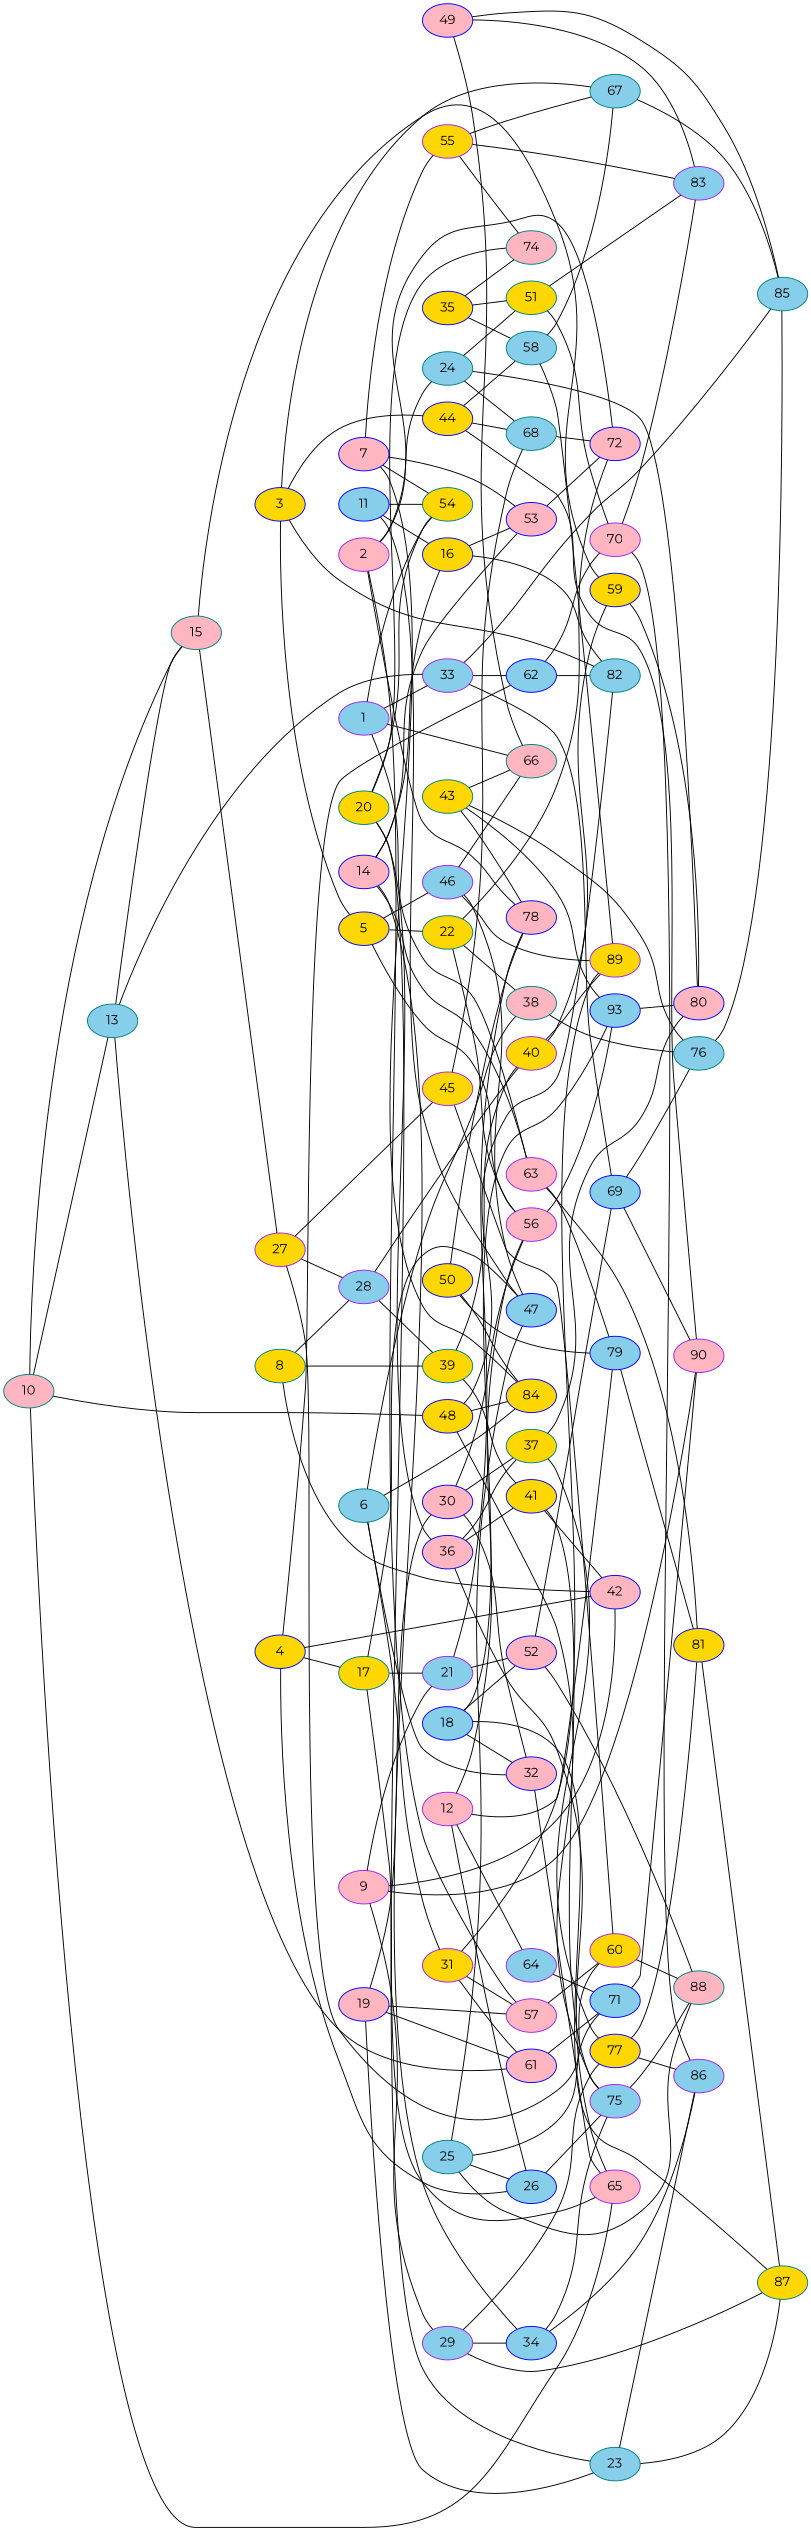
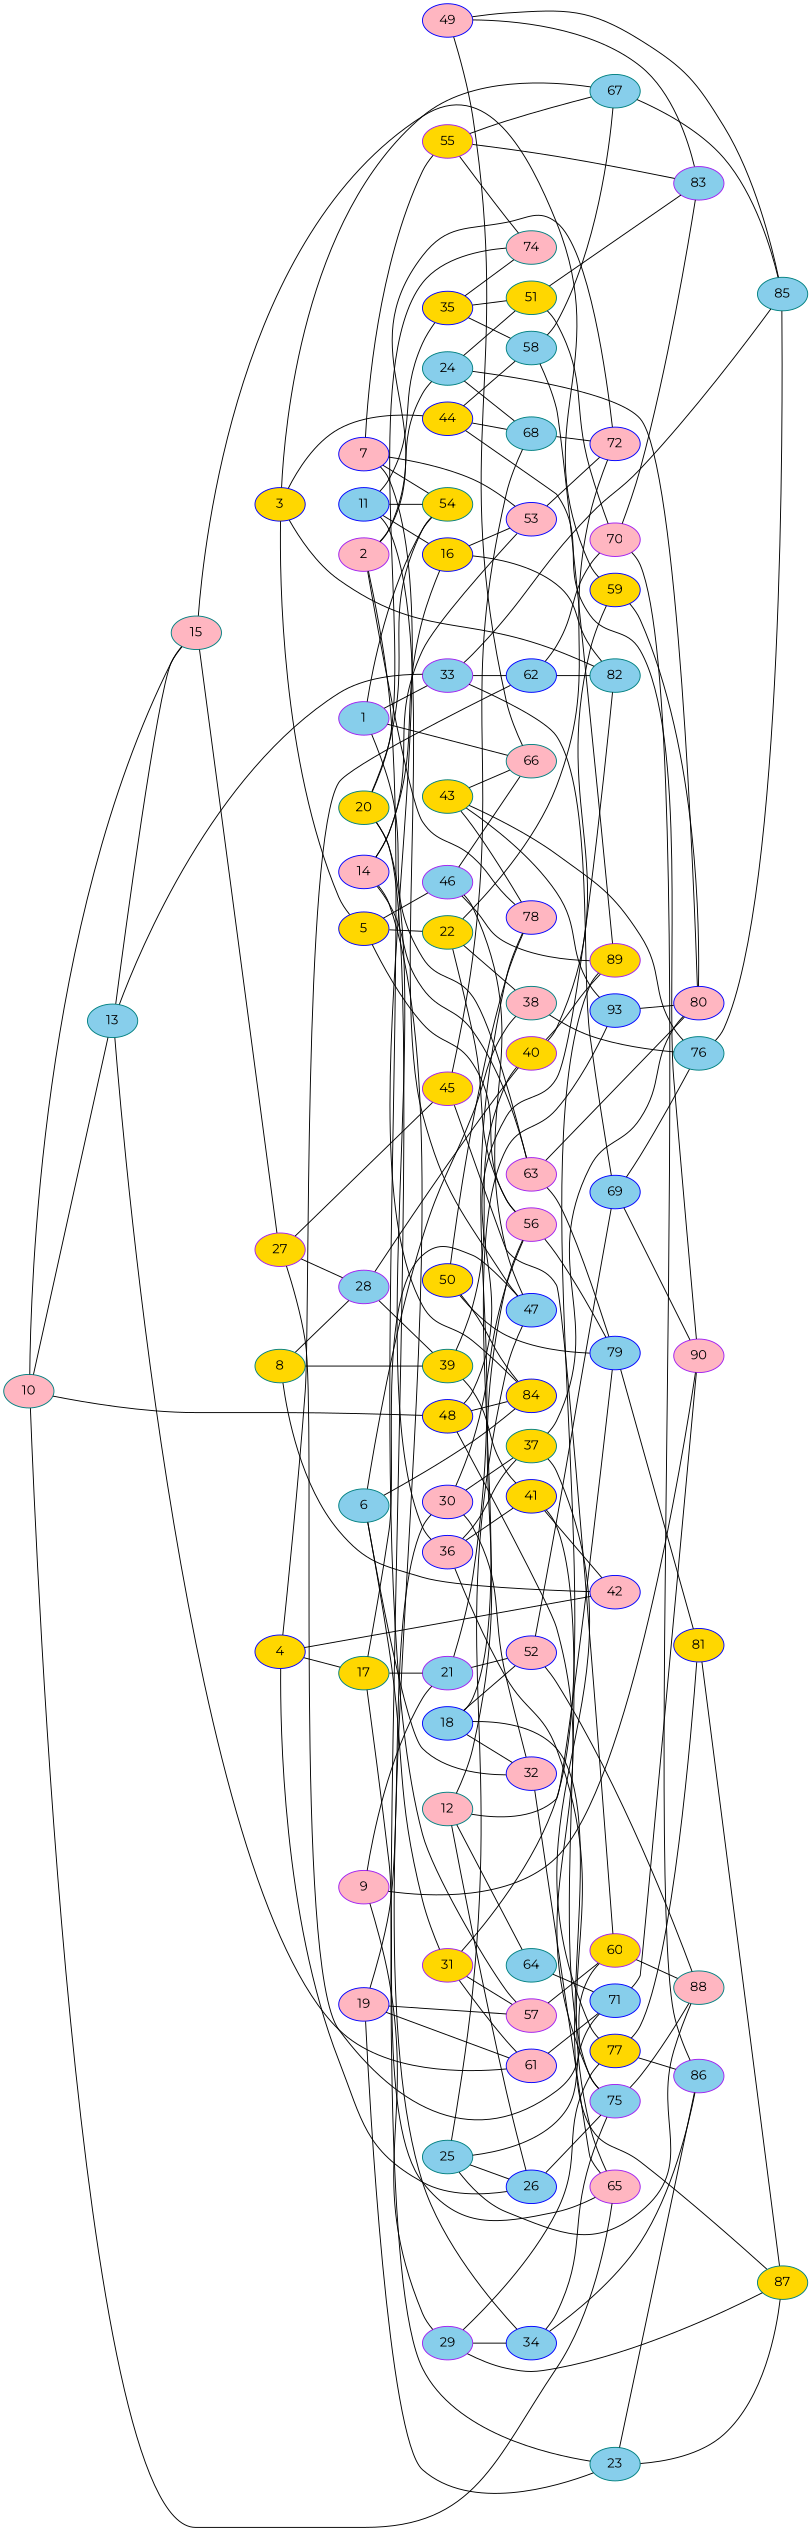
none -> (408, 407)
(589, 1123) -> (579, 1289)
(661, 1393) -> (615, 1089)
(579, 1787) -> none
(448, 1809) -> (448, 1809)
(531, 1965) -> (531, 1965)
